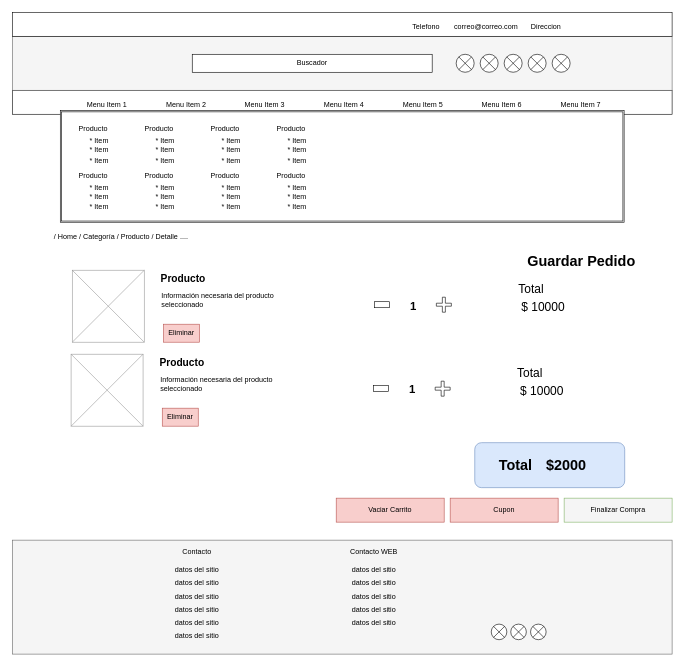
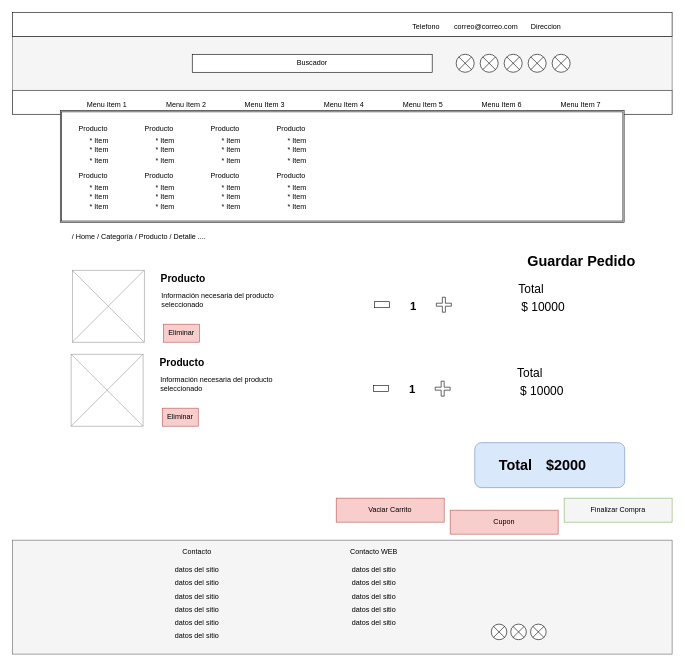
(121, 237) -> (139, 237)
(504, 510) -> (504, 522)
